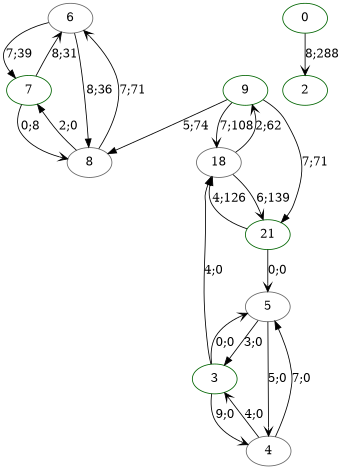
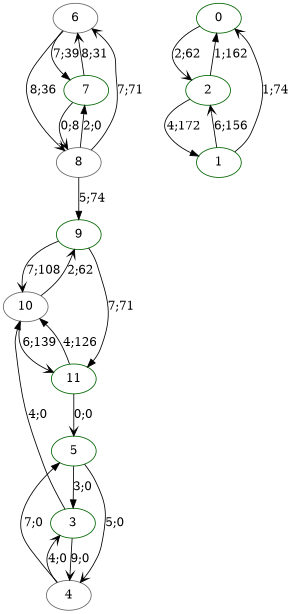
(322, 54) -> (187, 54)
none -> (213, 58)
(83, 86) -> (27, 87)
(172, 125) -> (79, 194)
none -> (219, 163)
(219, 163) -> (26, 307)
(268, 235) -> (74, 379)
(268, 307) -> (74, 451)
(217, 335) -> none
